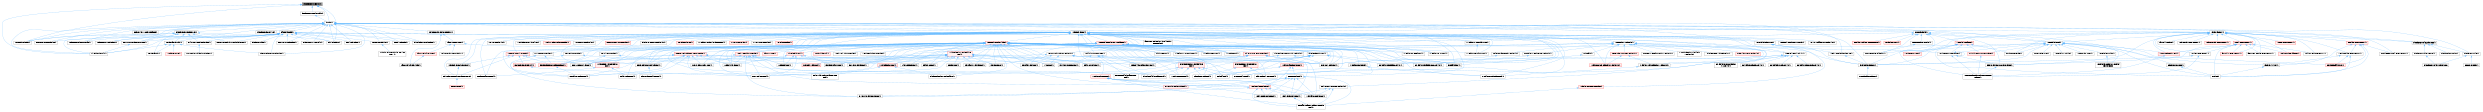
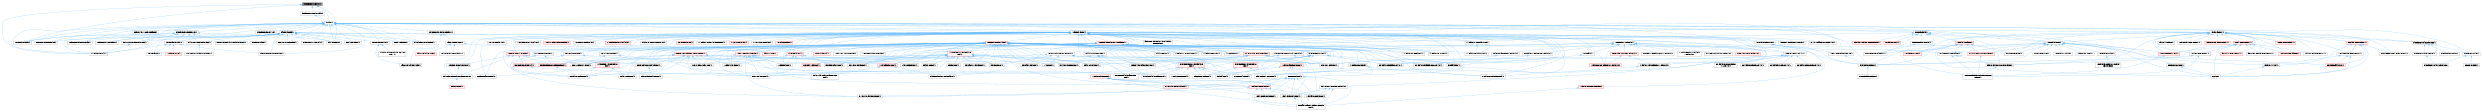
(618, 43) -> (618, 43)
(1718, 54) -> (1718, 54)
(418, 60) -> (382, 60)
